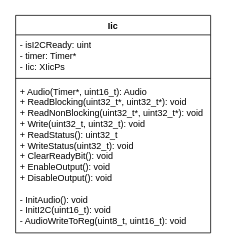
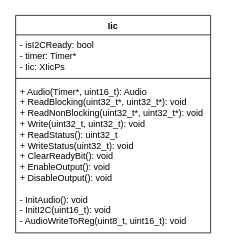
(59, 56) -> (59, 56)
